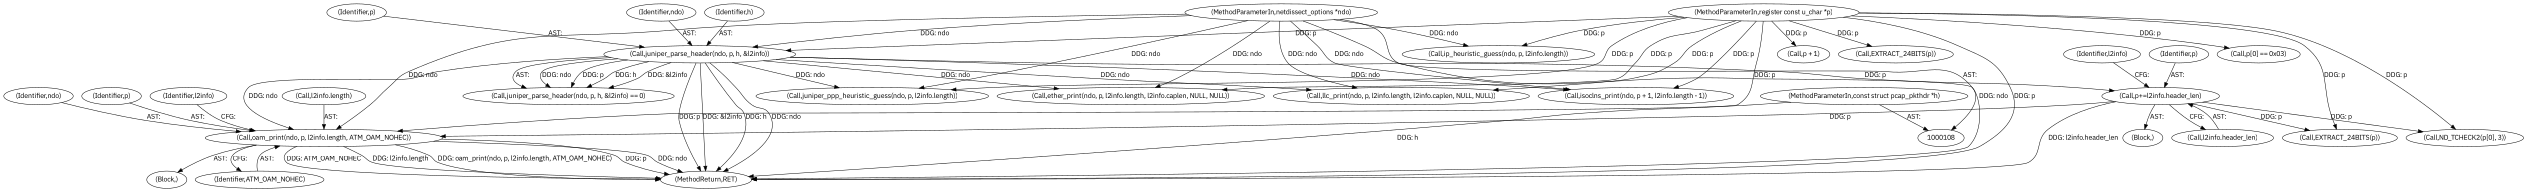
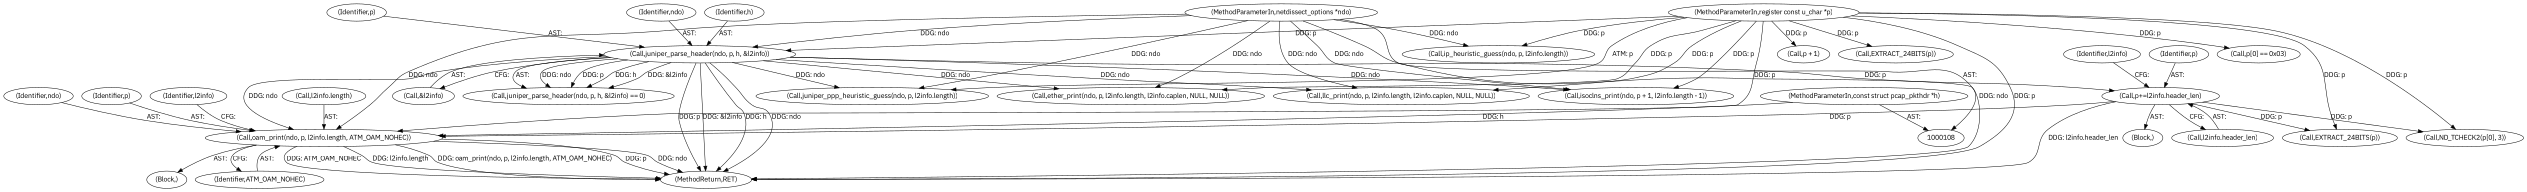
(1623, 54) -> (1623, 54)
none -> (423, 96)
(1272, 140) -> (1118, 123)
